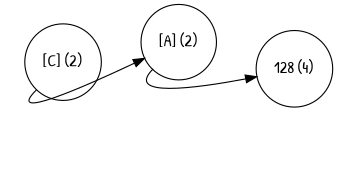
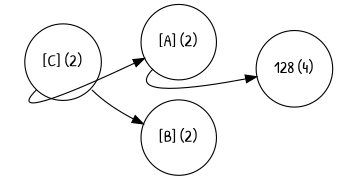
none -> (179, 138)
